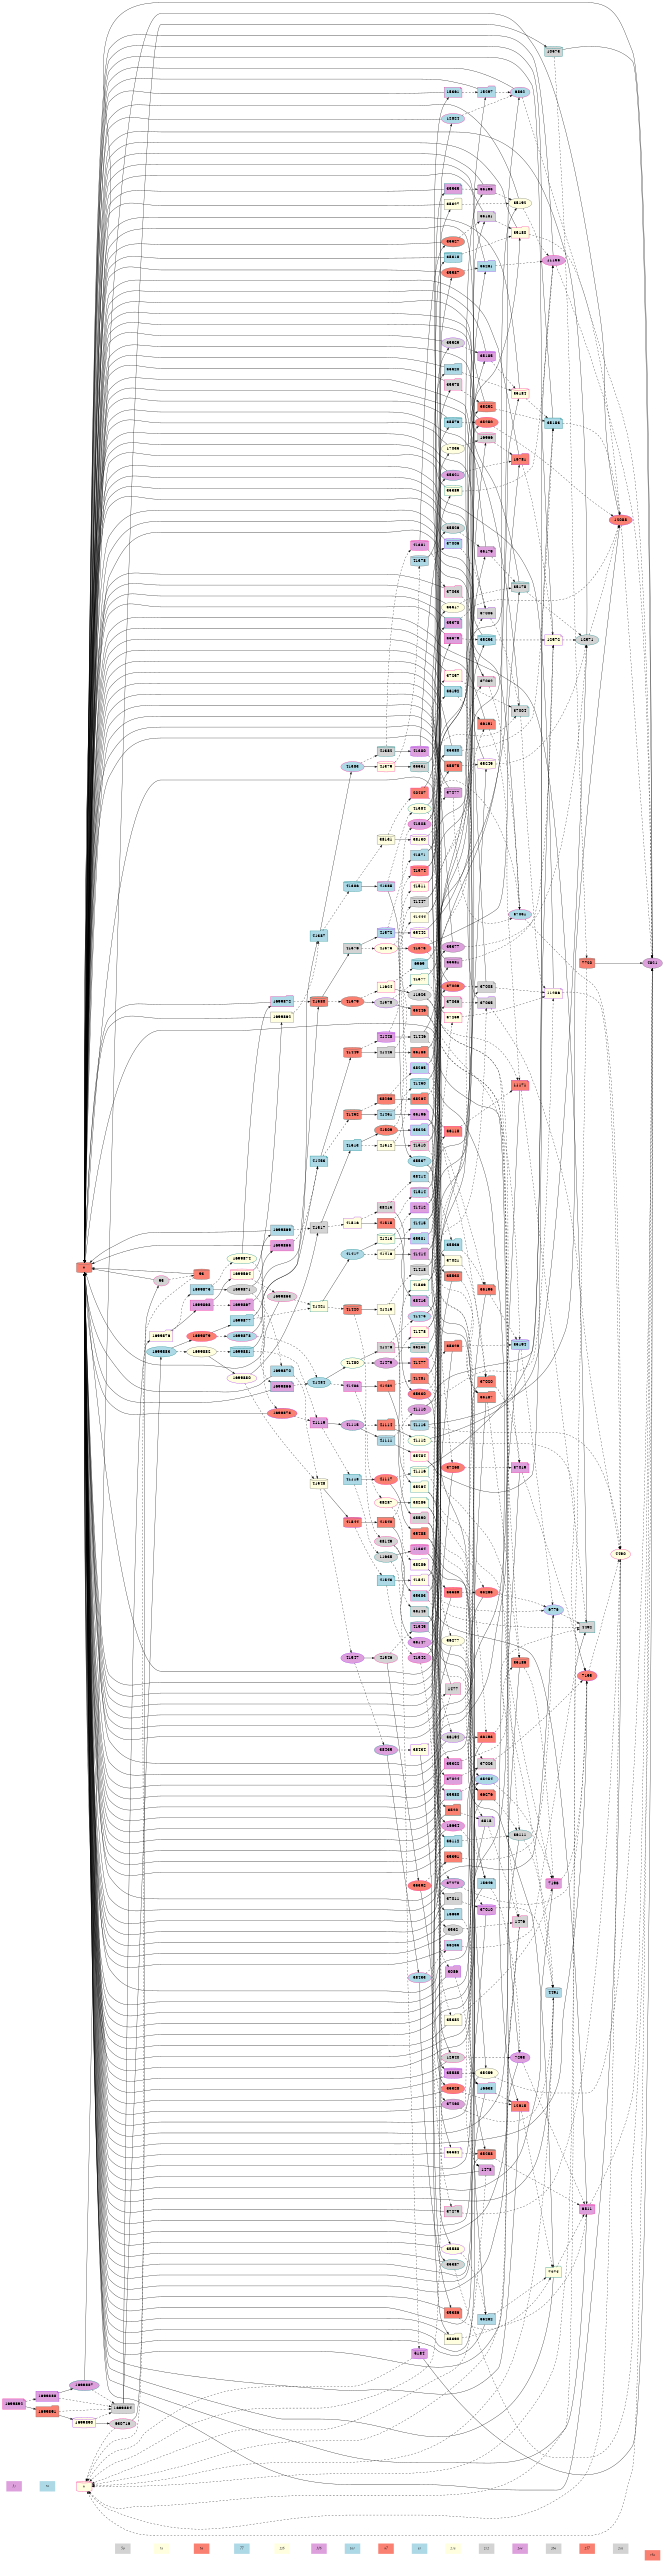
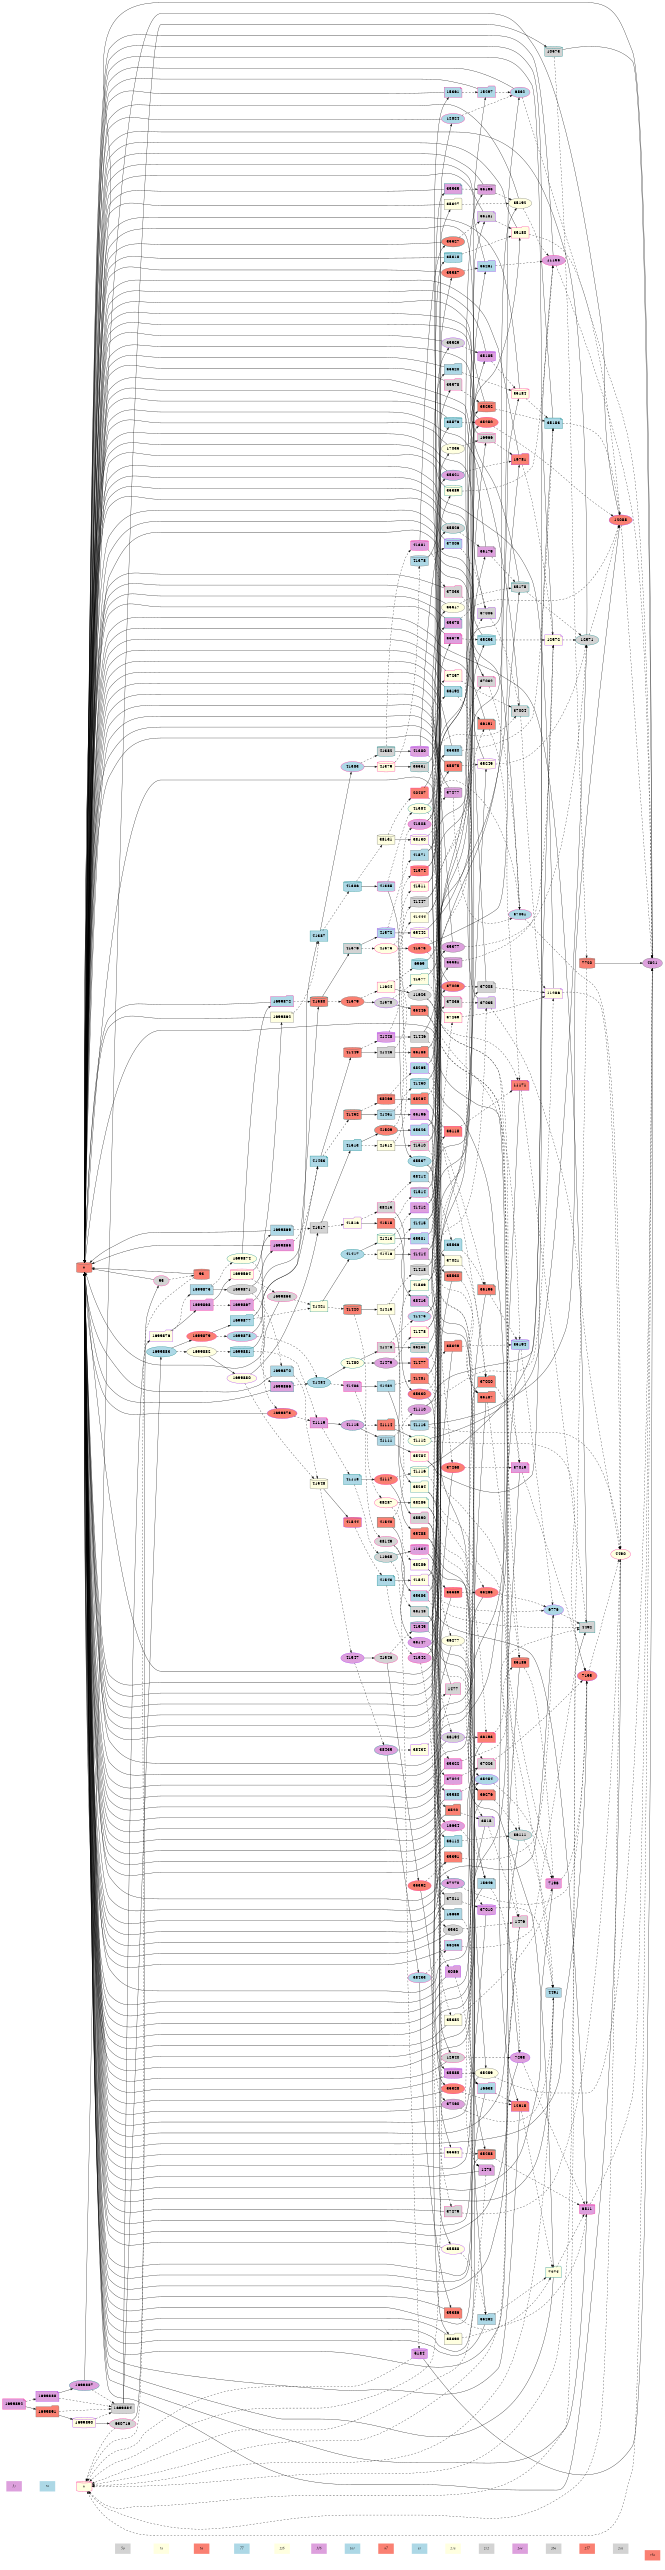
(386, 1386) -> (386, 1386)
(368, 1522) -> none
(453, 2265) -> none
